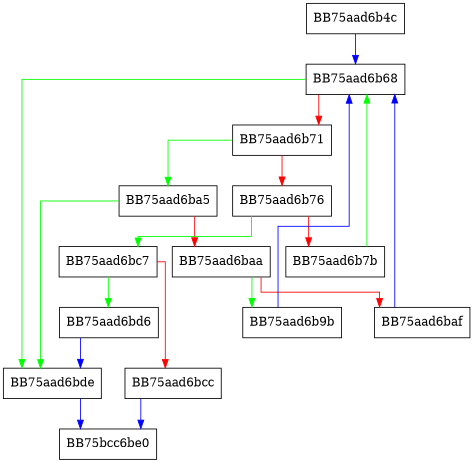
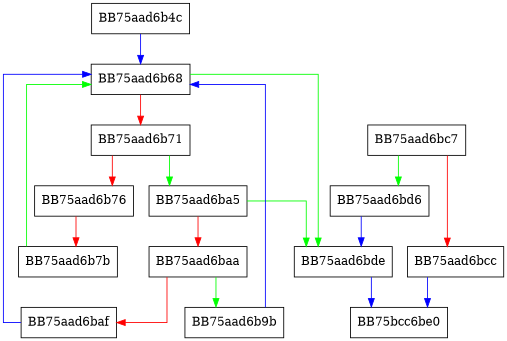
(204, 236) -> none
